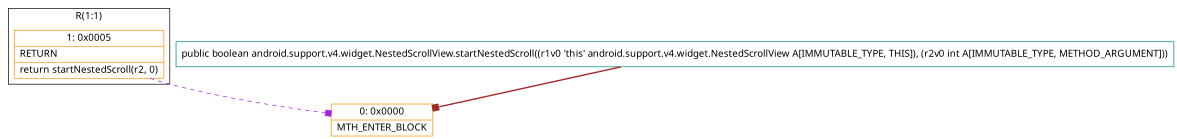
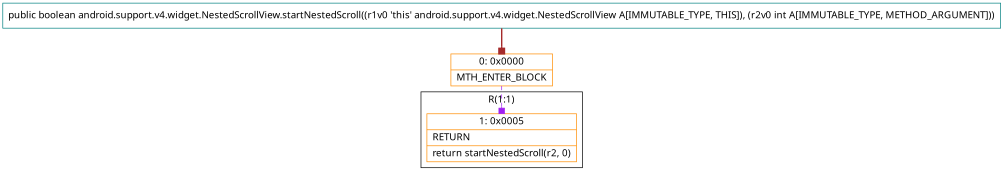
(236, 99) -> (502, 96)
